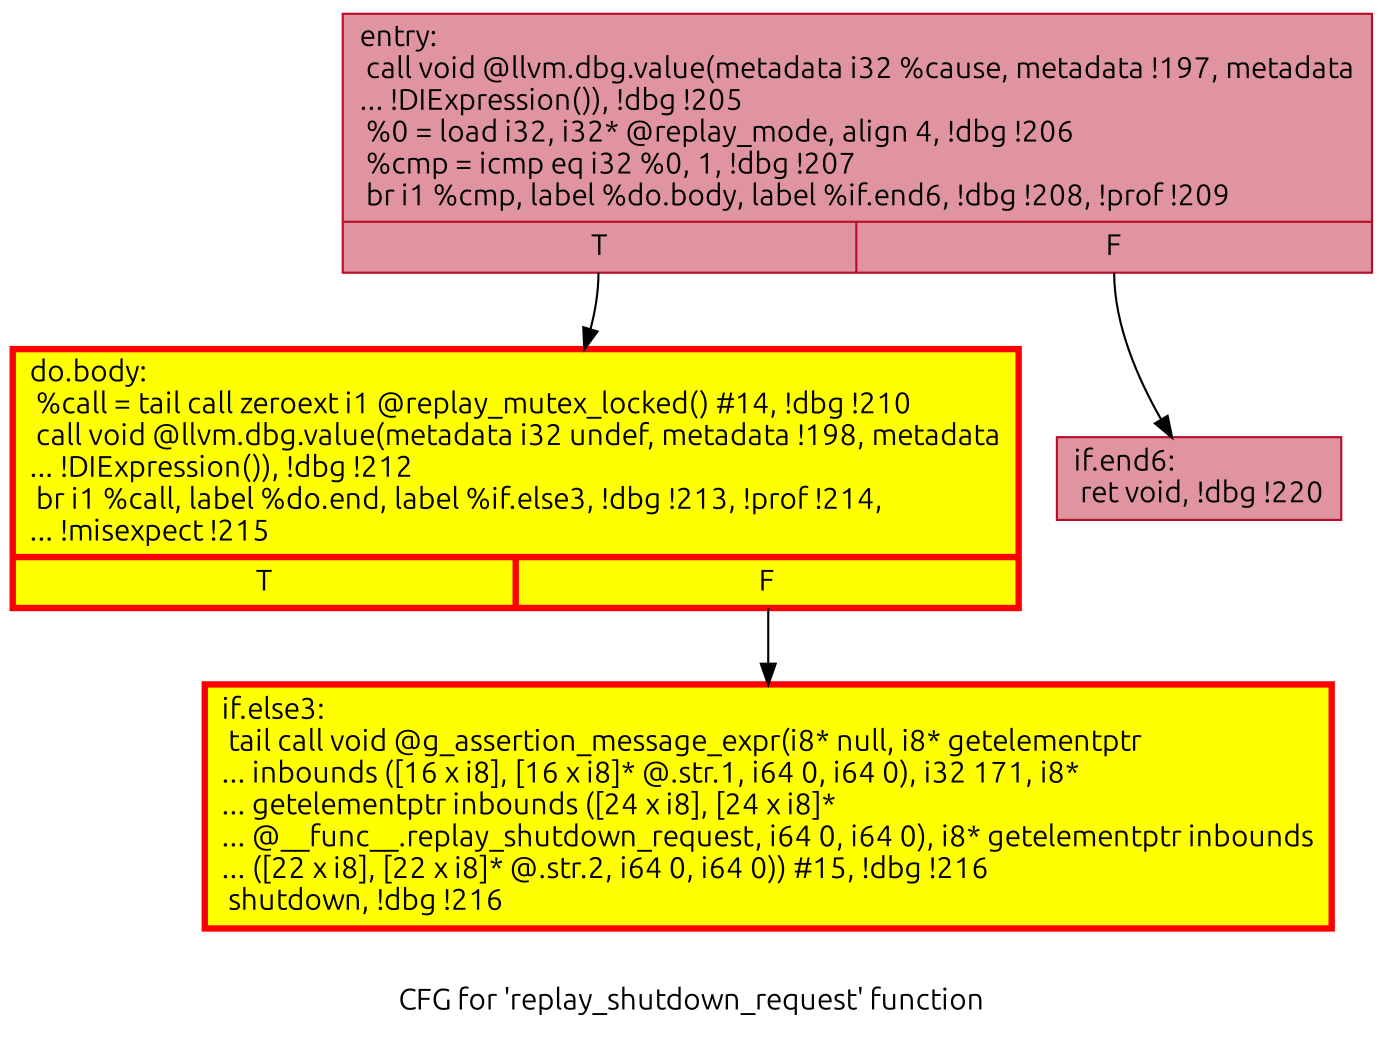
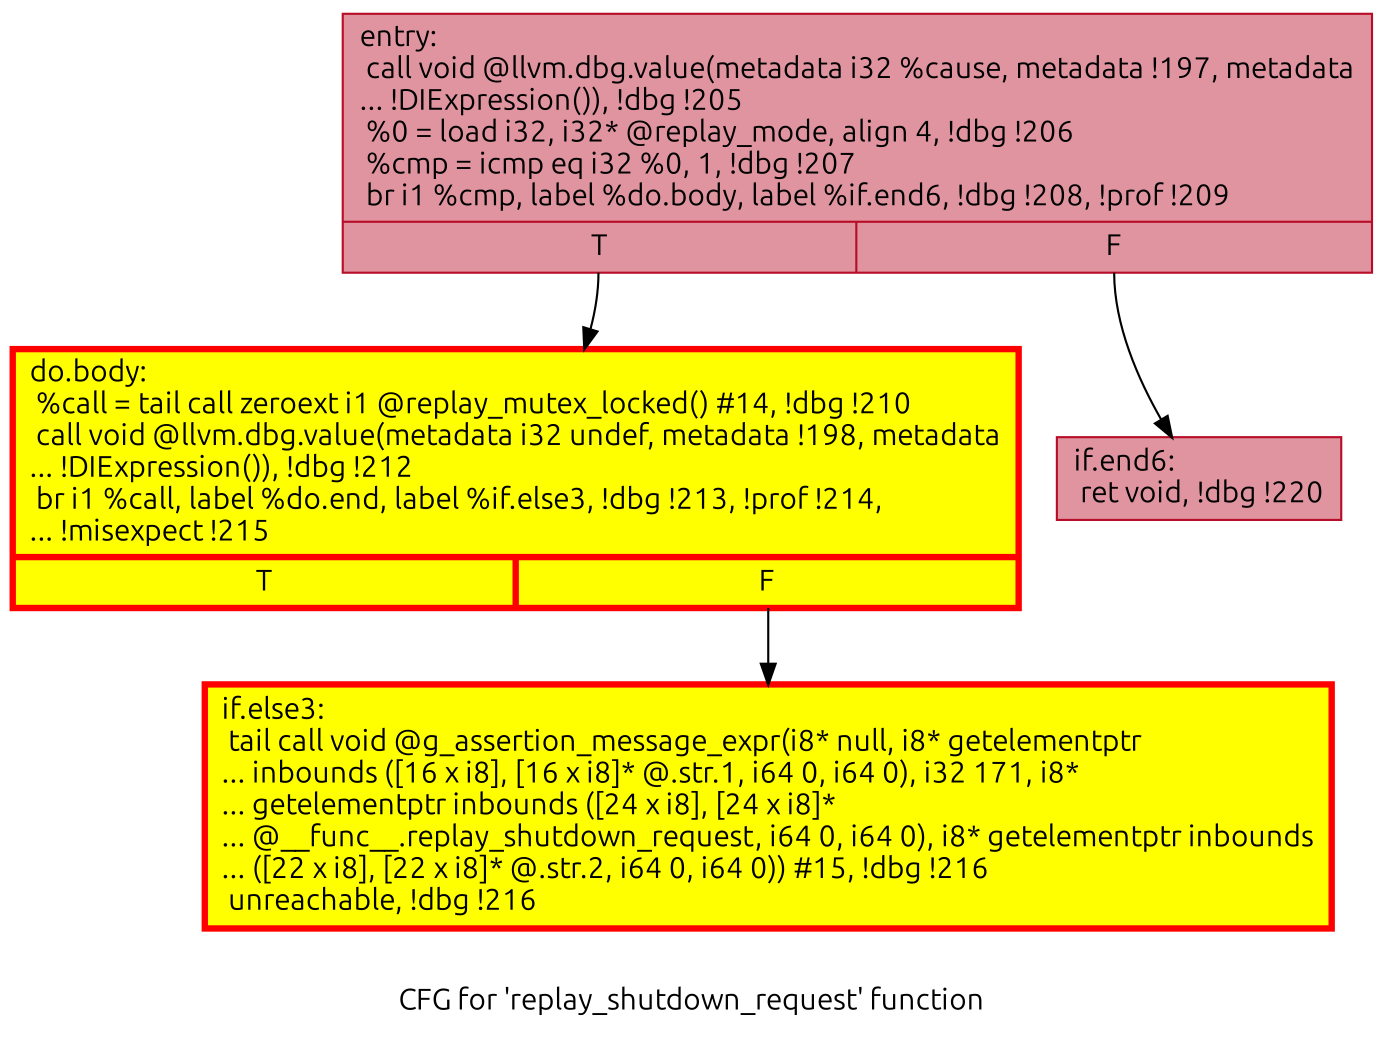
(363, 901) -> (380, 901)
